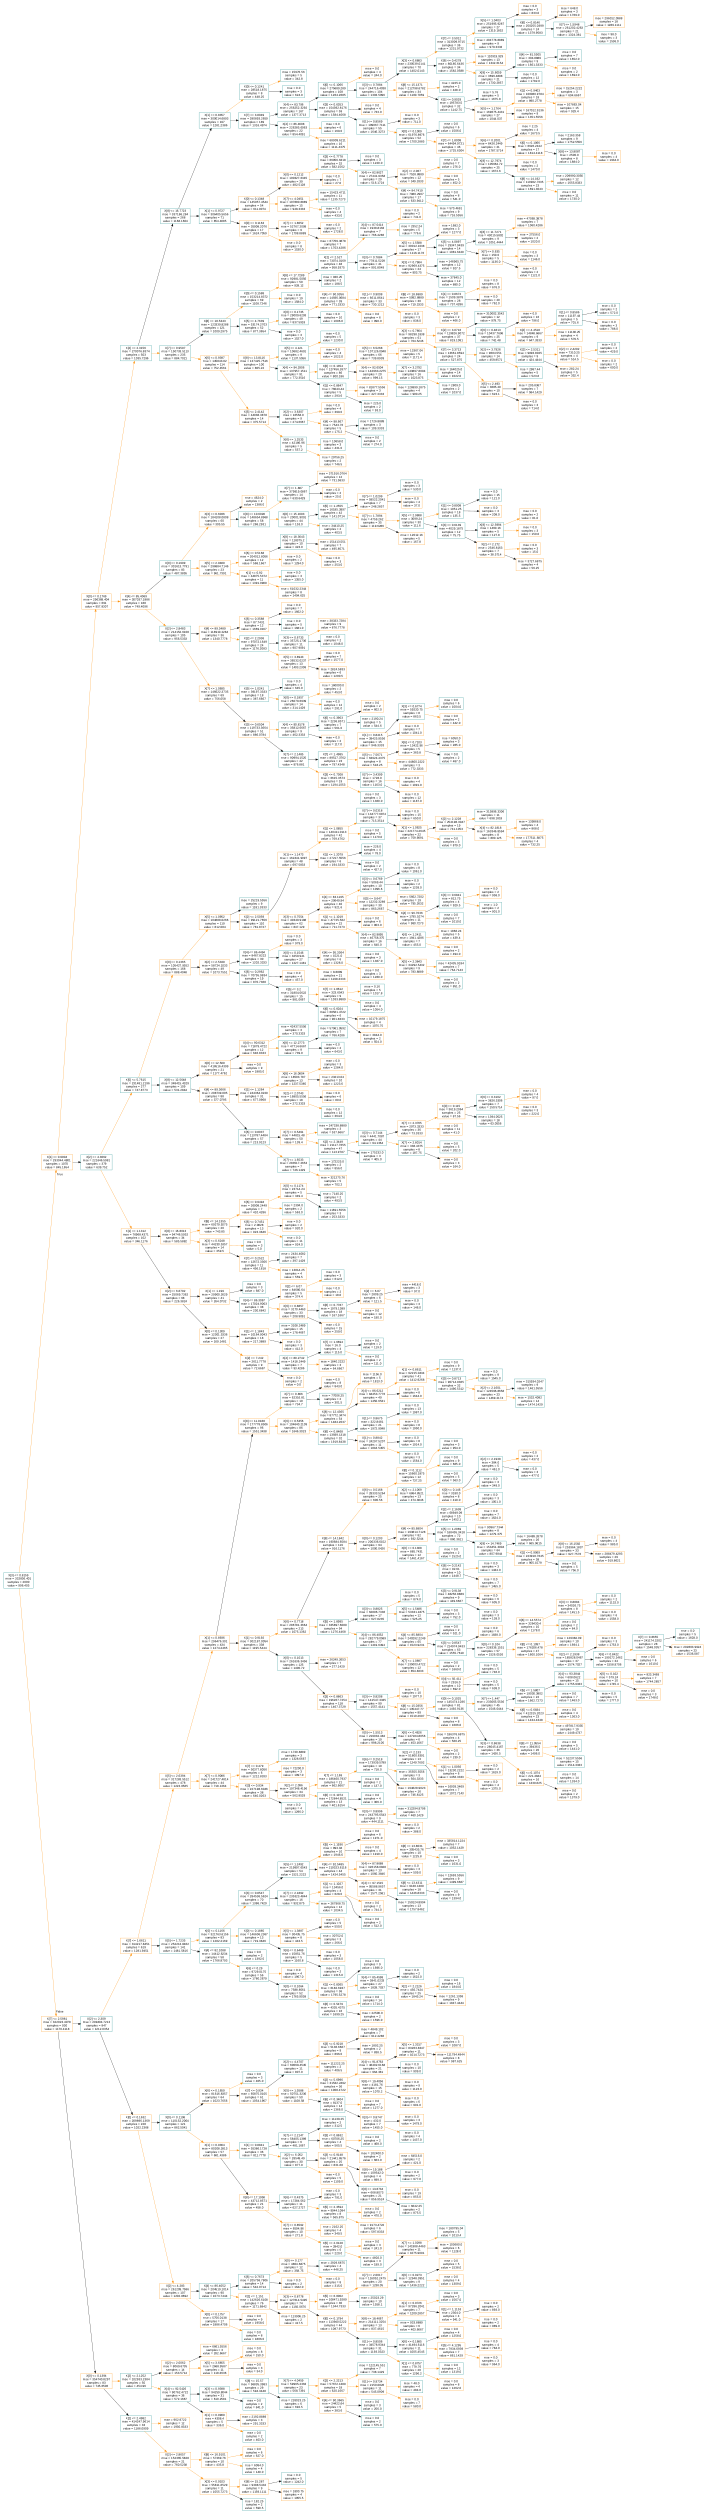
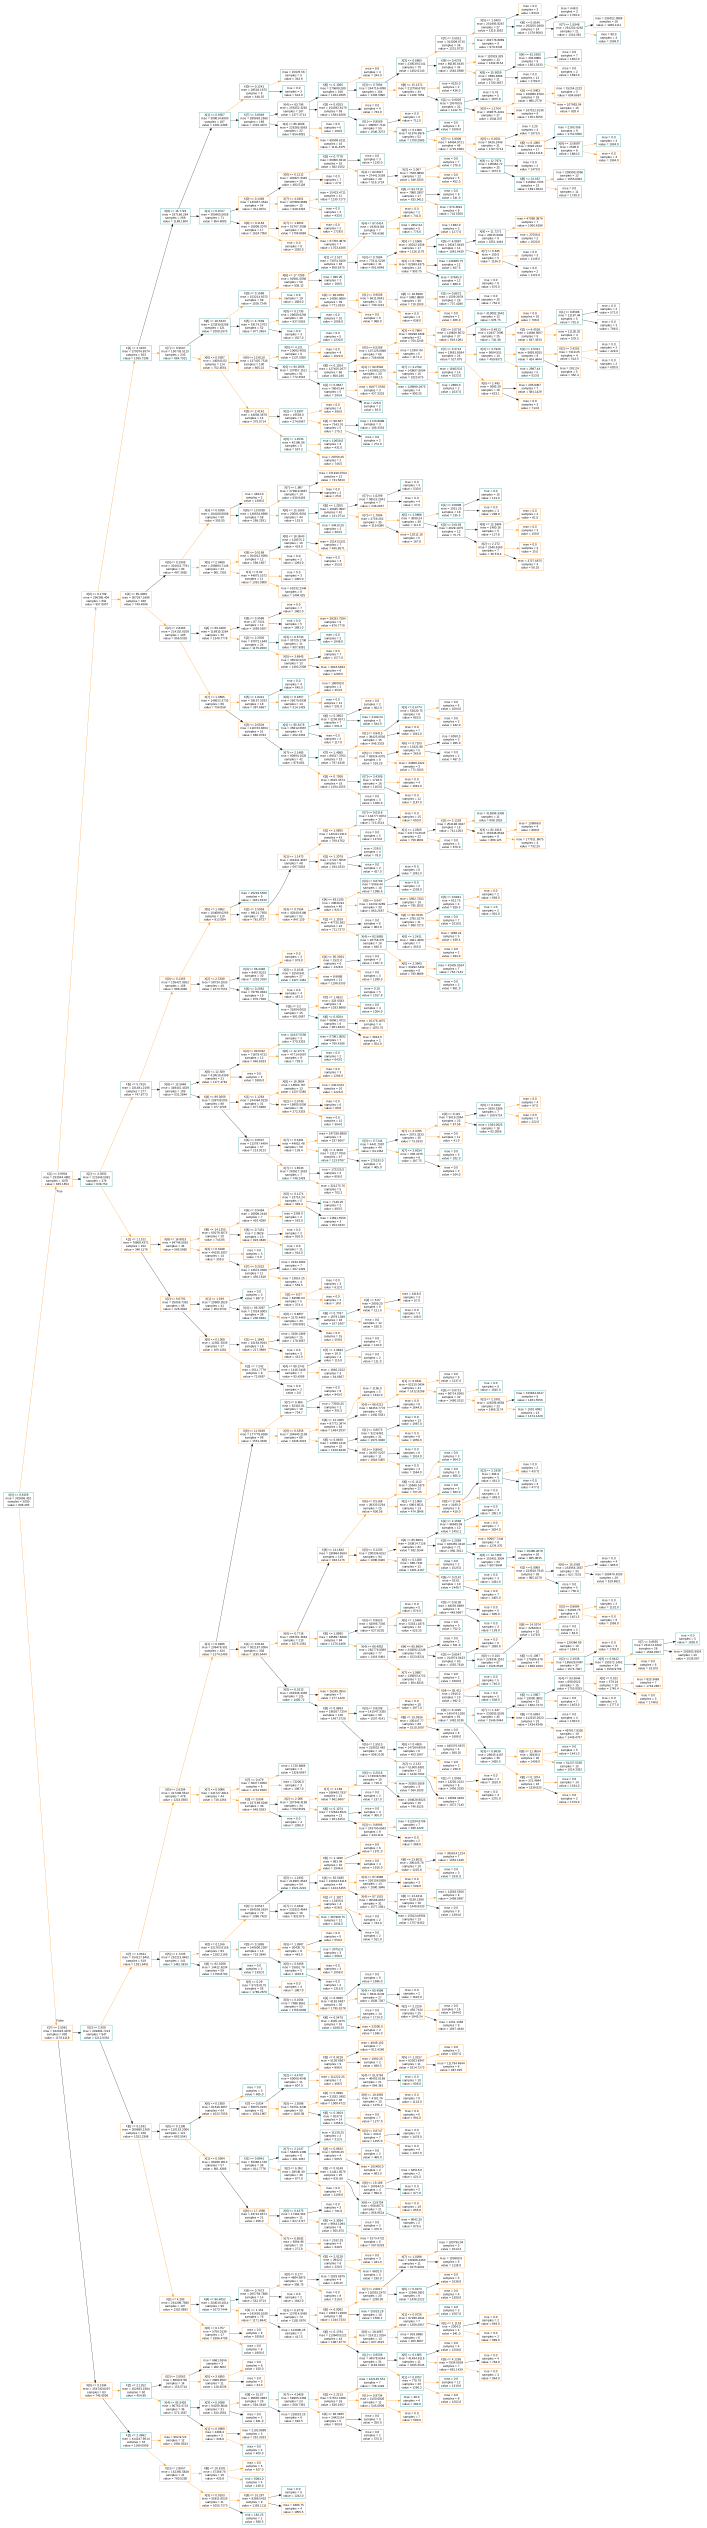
none -> (609, 141)
